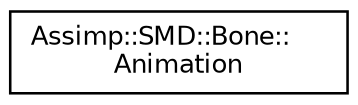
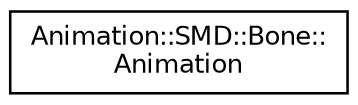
(179, 52) -> (179, 52)
